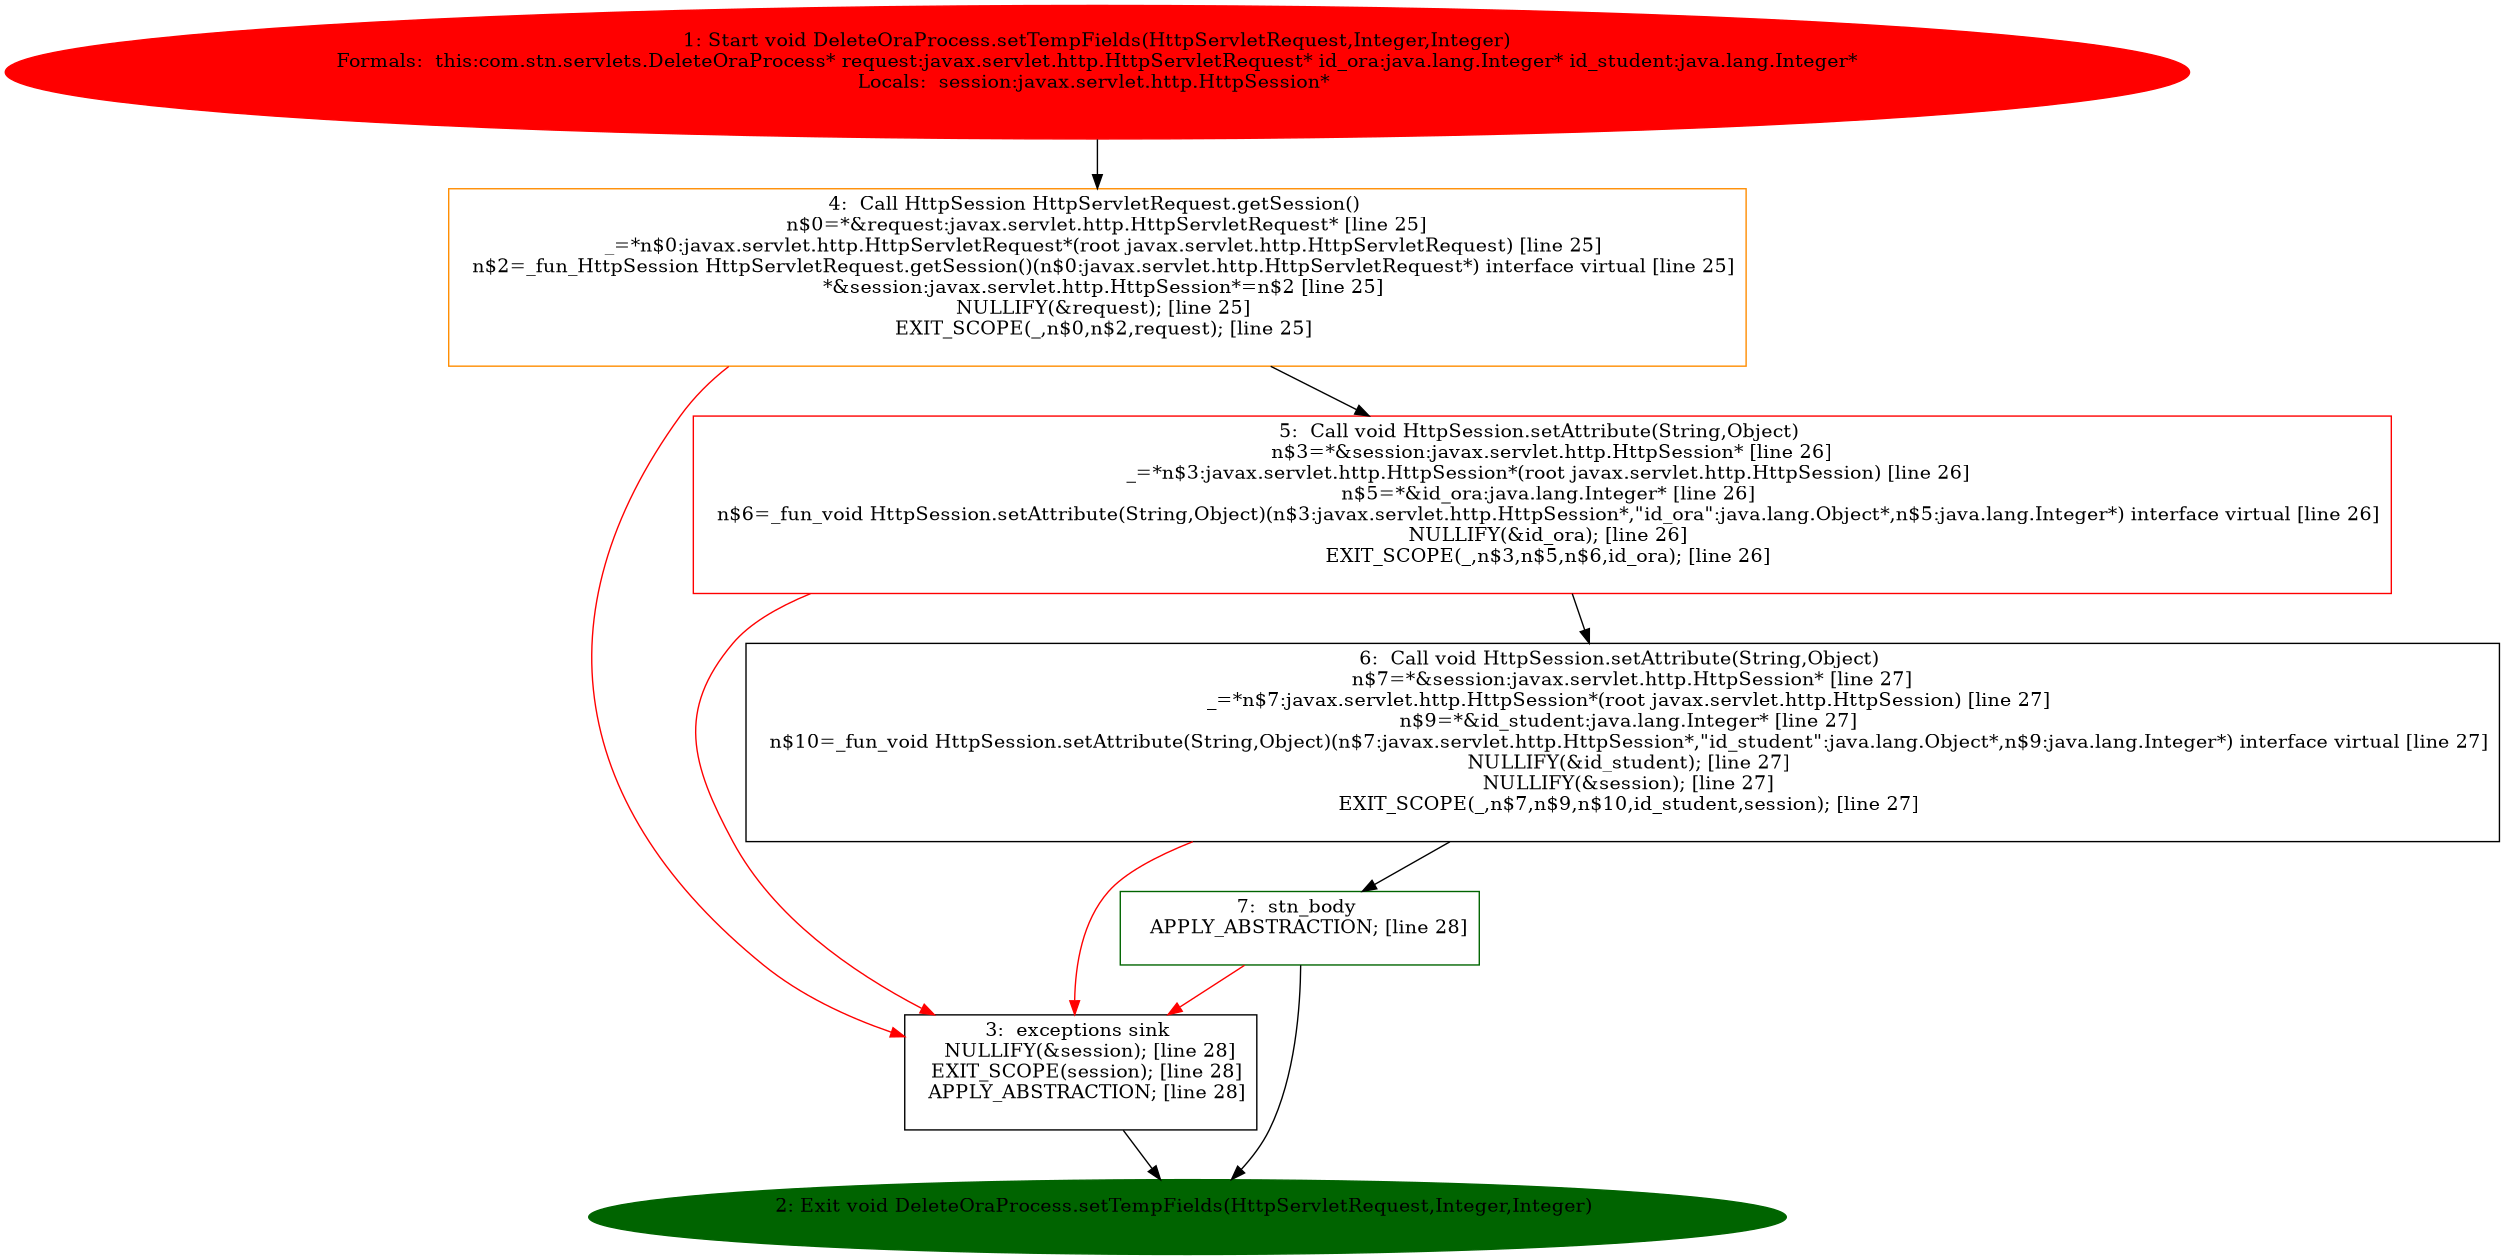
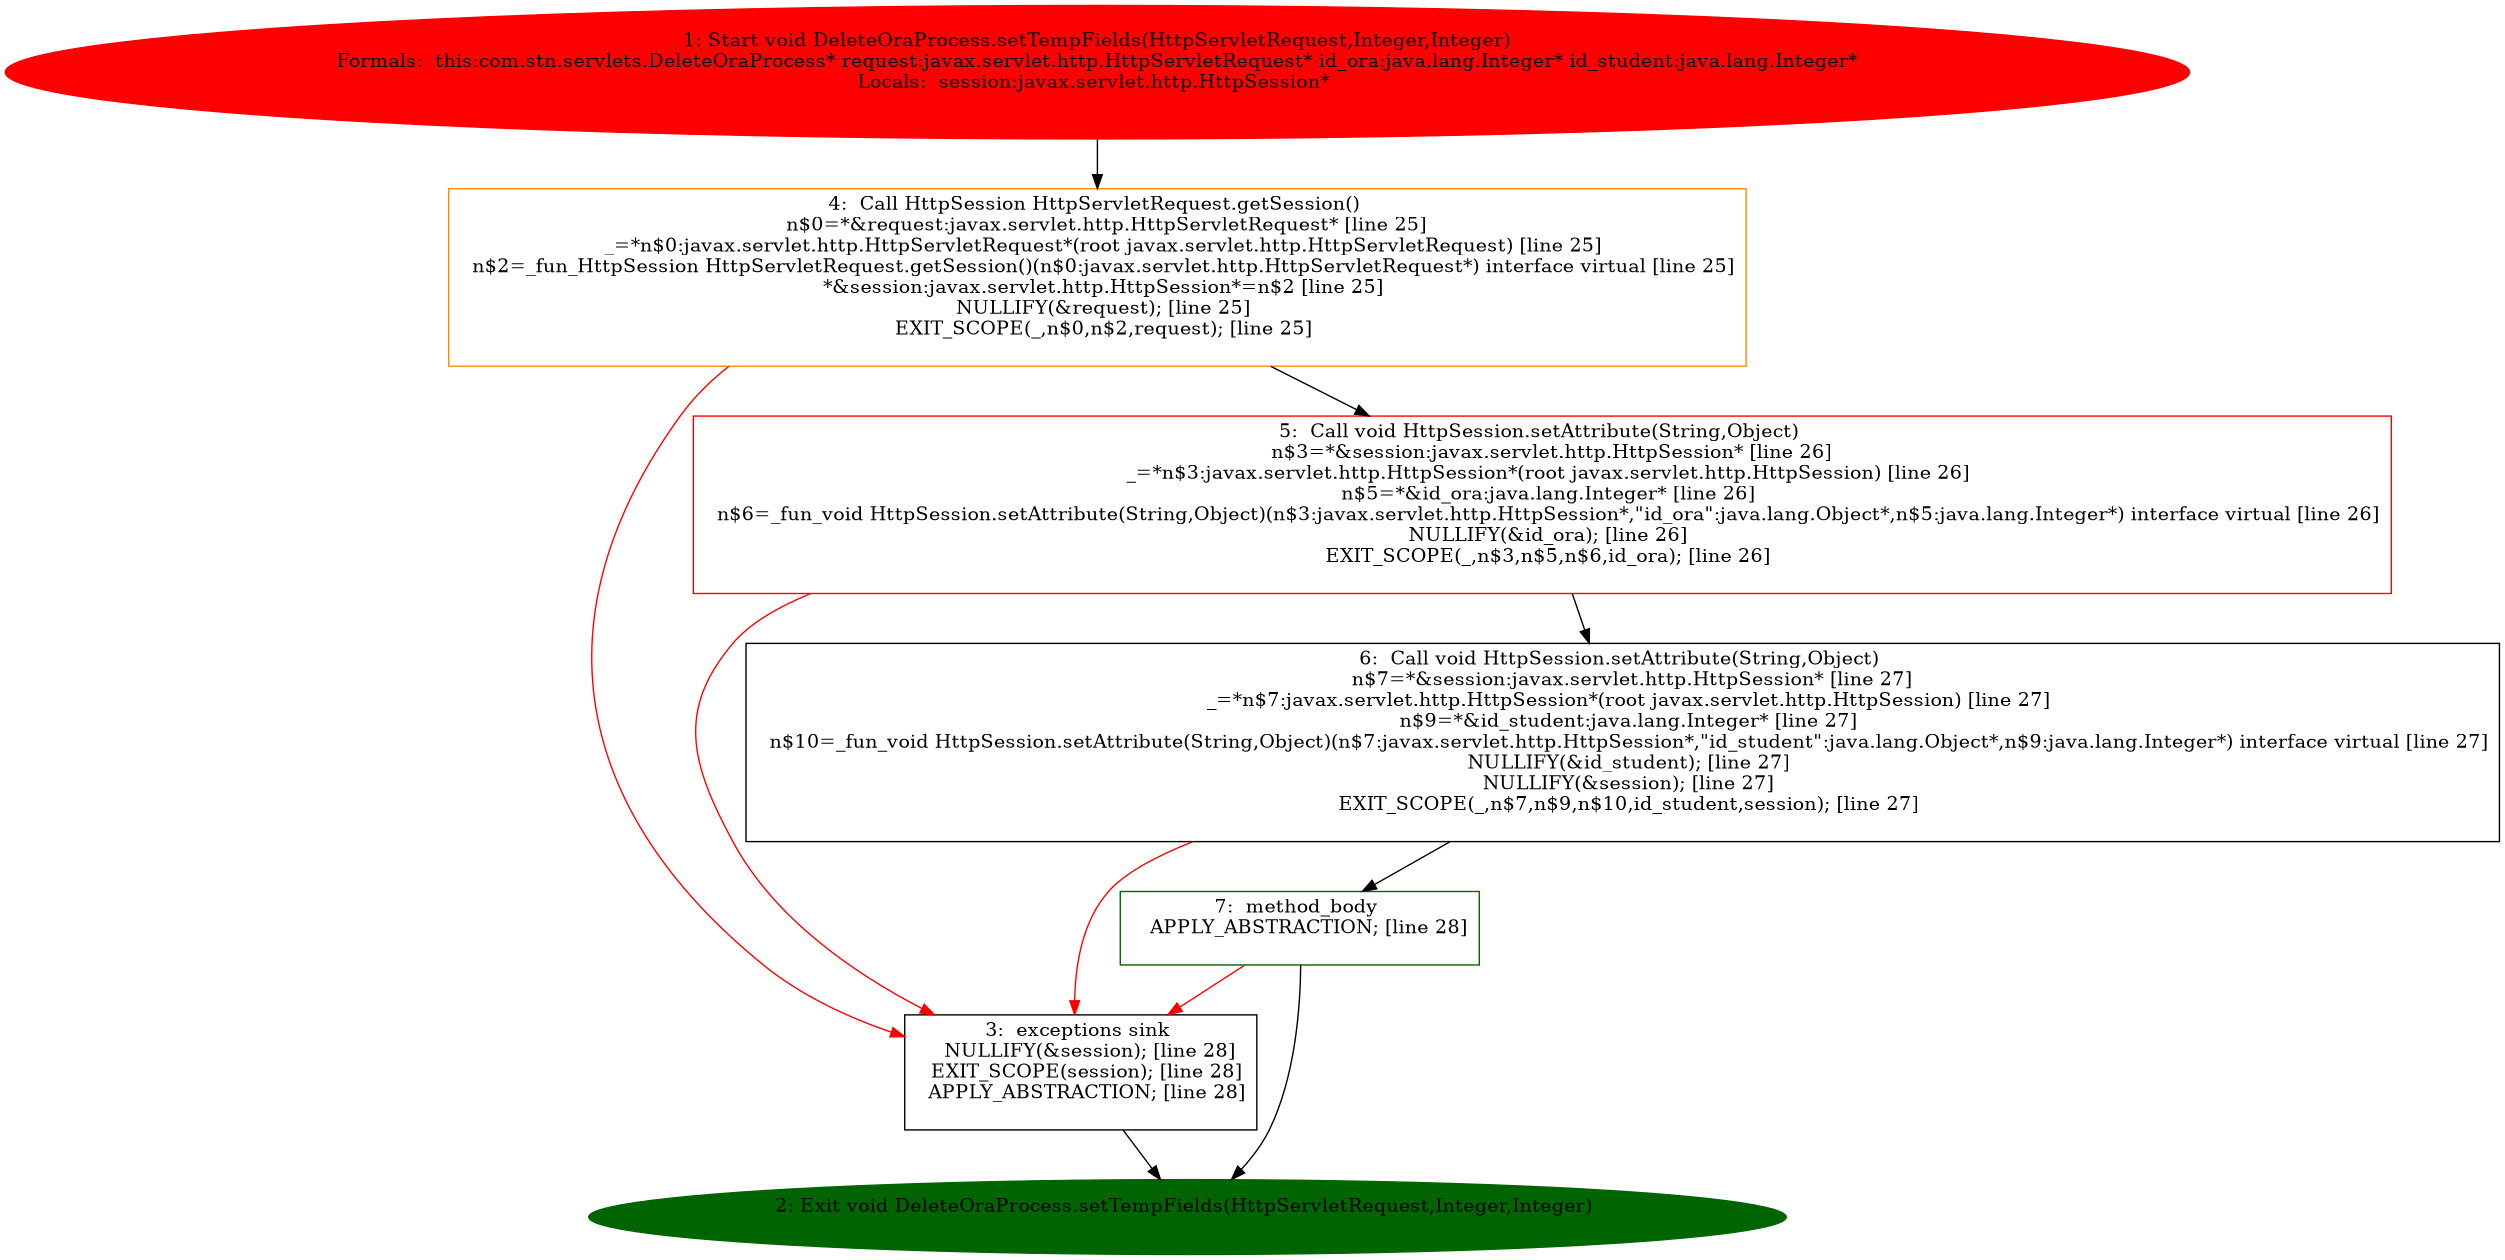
(1300, 928) -> (1300, 928)
